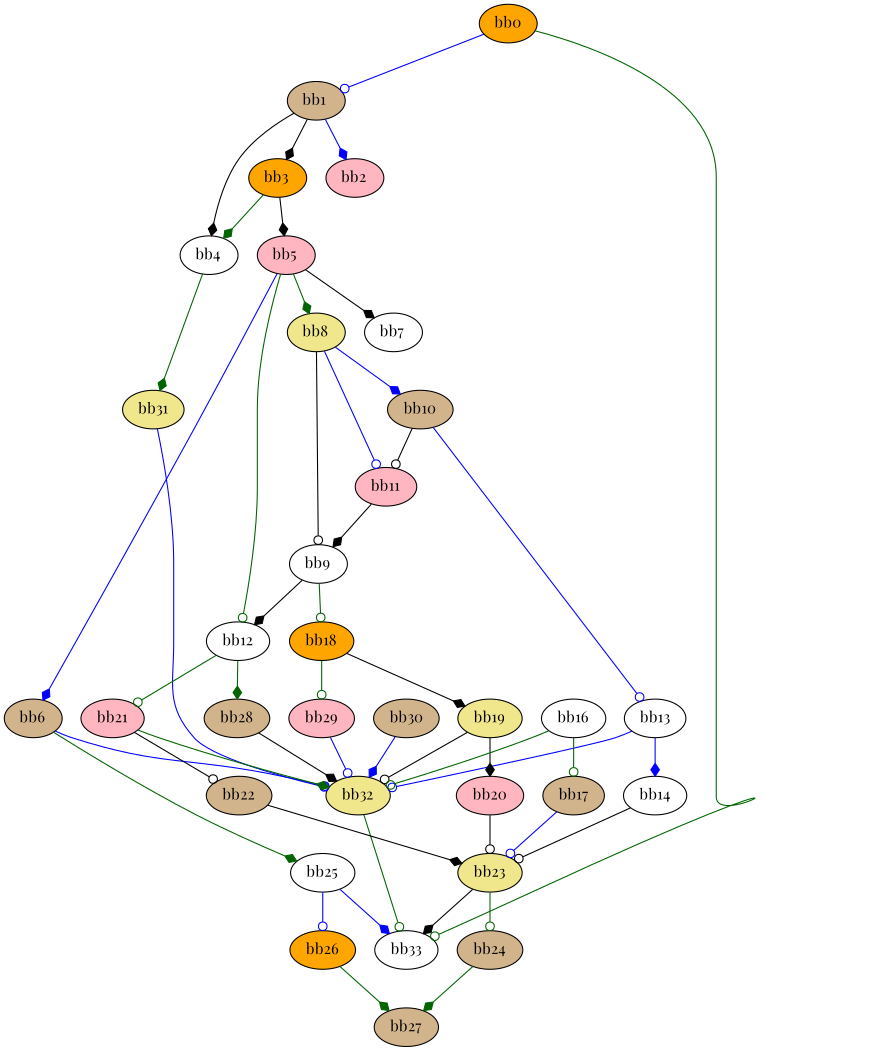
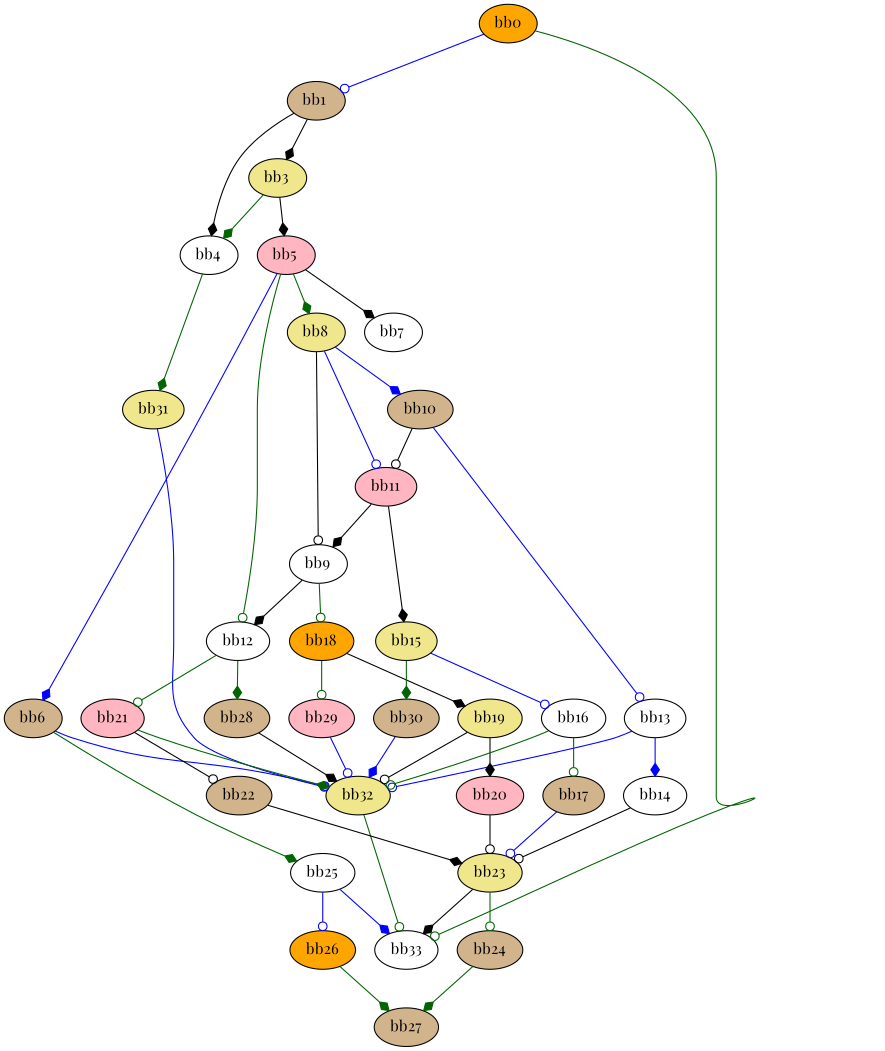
(278, 178) -> (278, 178)
(355, 178) -> none
none -> (406, 641)
